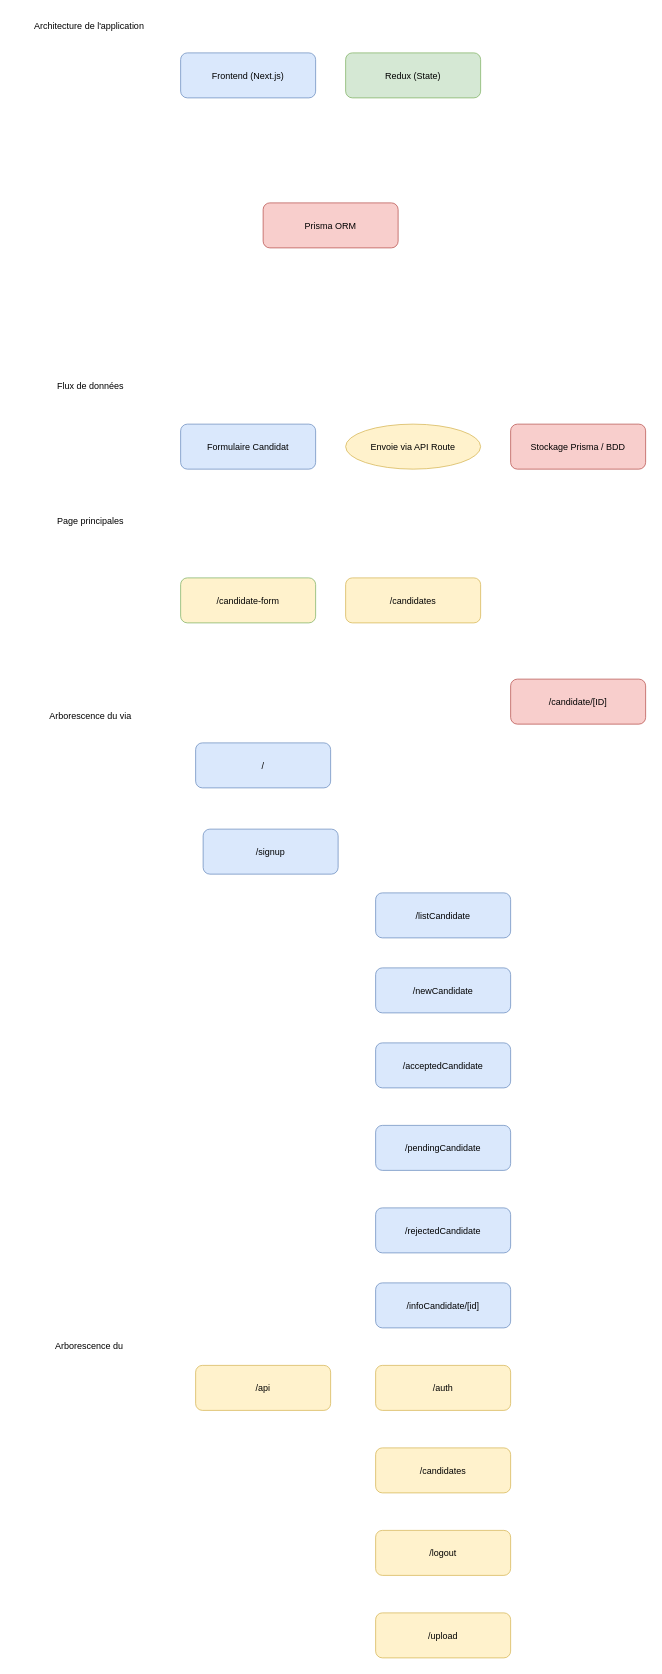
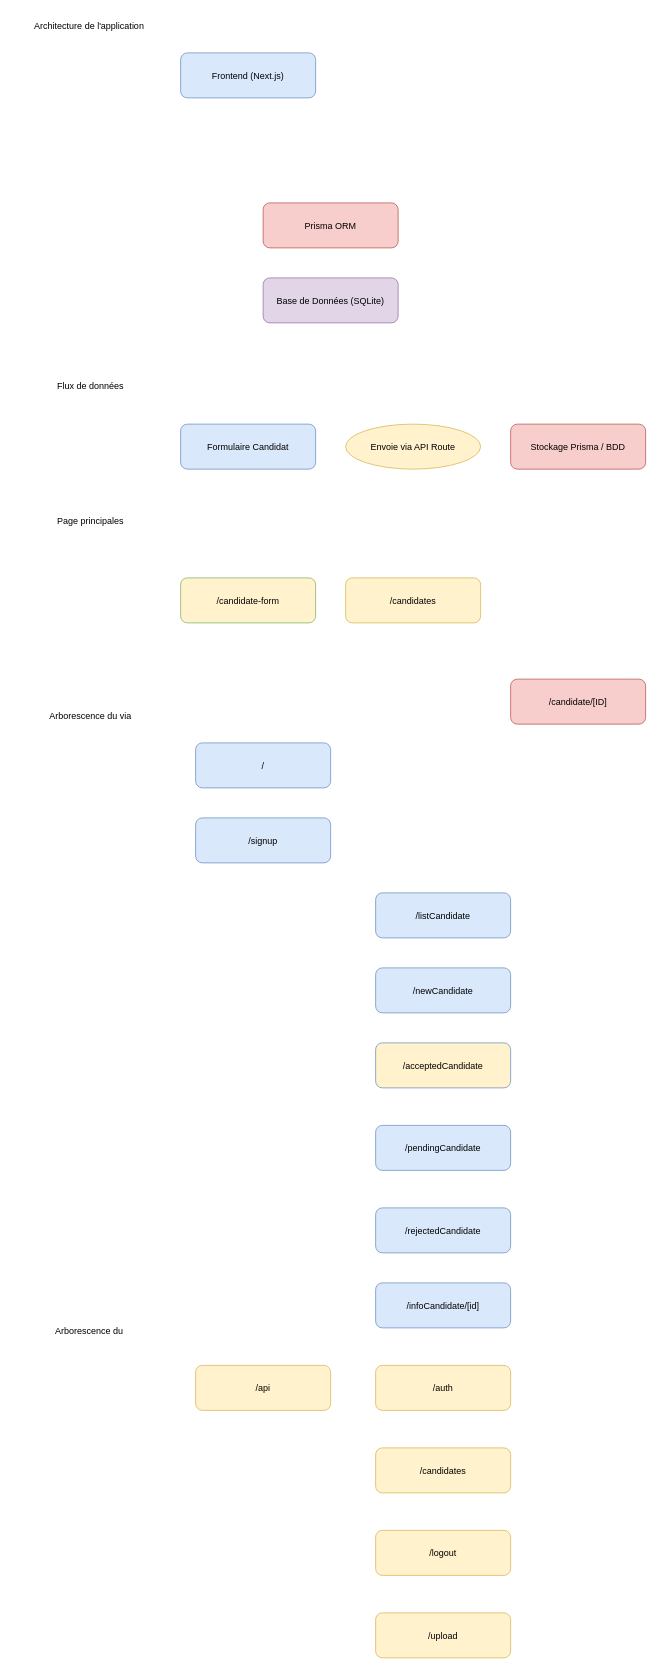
(413, 75) -> none
none -> (330, 300)
(270, 852) -> (263, 840)
(443, 1065) -> (443, 1065)
(90, 1347) -> (90, 1332)
